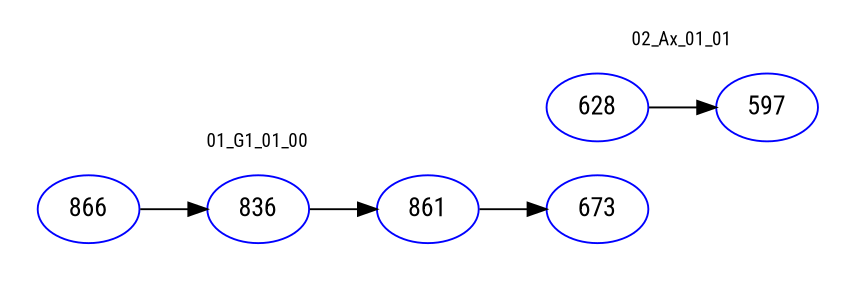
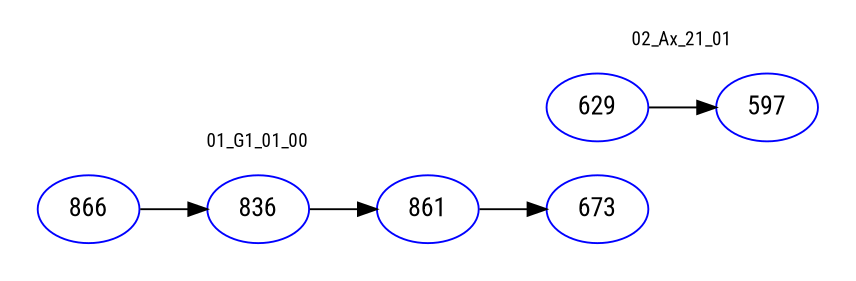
(682, 41) -> (682, 41)
(597, 107) -> (597, 107)
